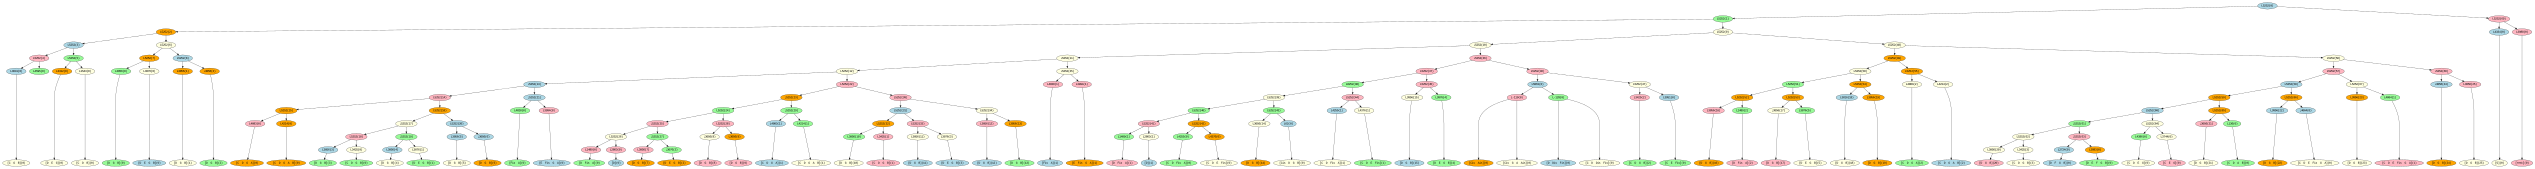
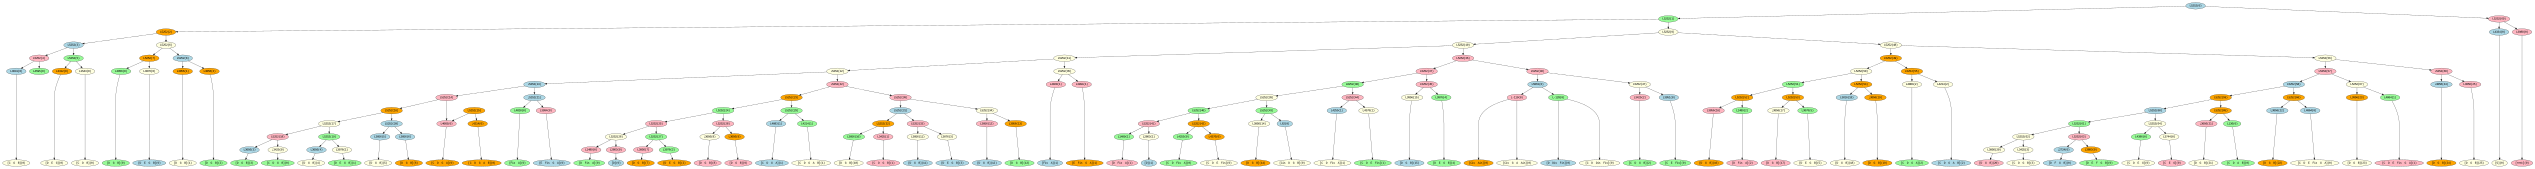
(364, 104) -> (447, 110)
